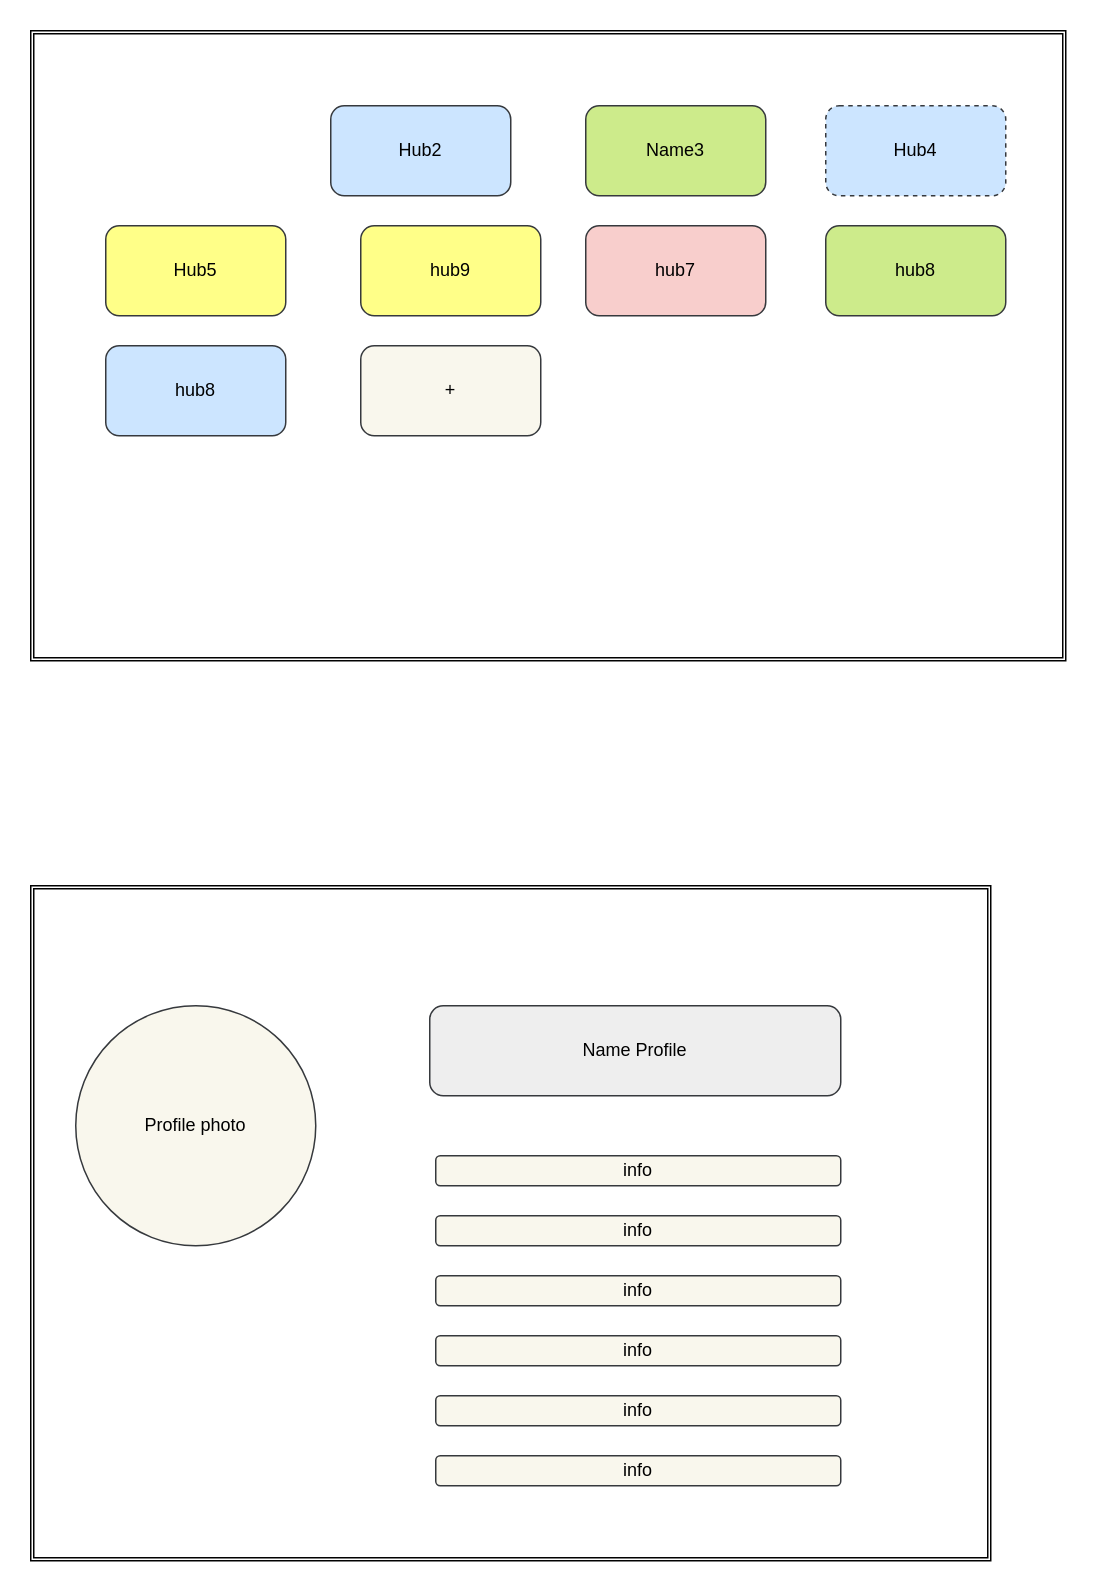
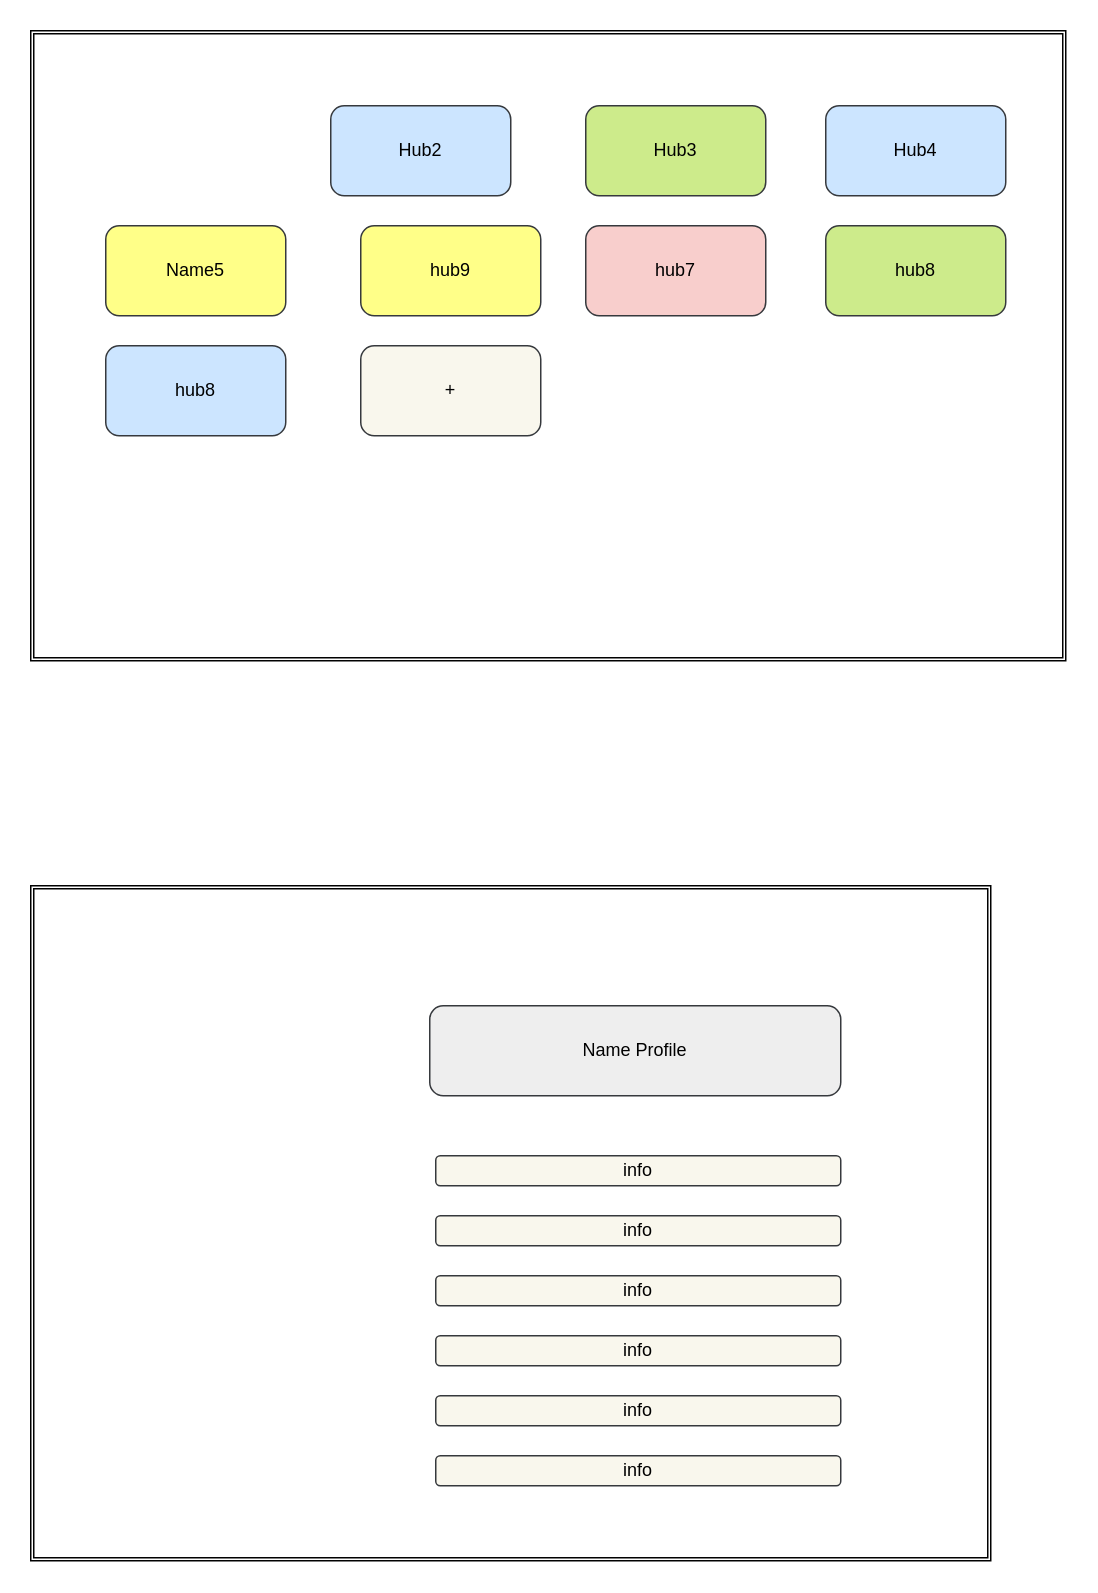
(676, 151) -> (676, 151)
(916, 151) -> (916, 151)
(196, 271) -> (196, 271)
(196, 1126) -> none
